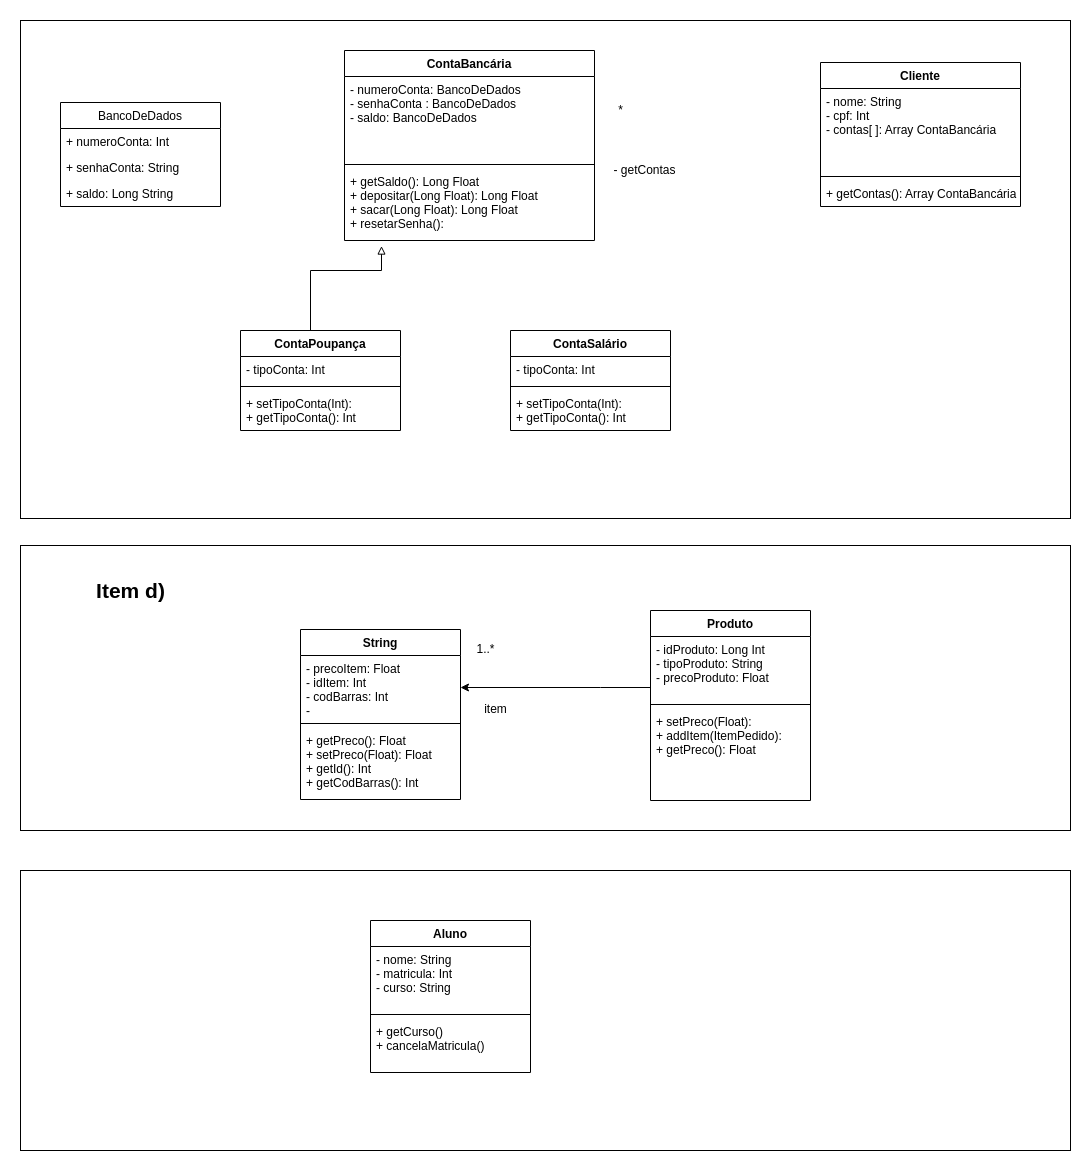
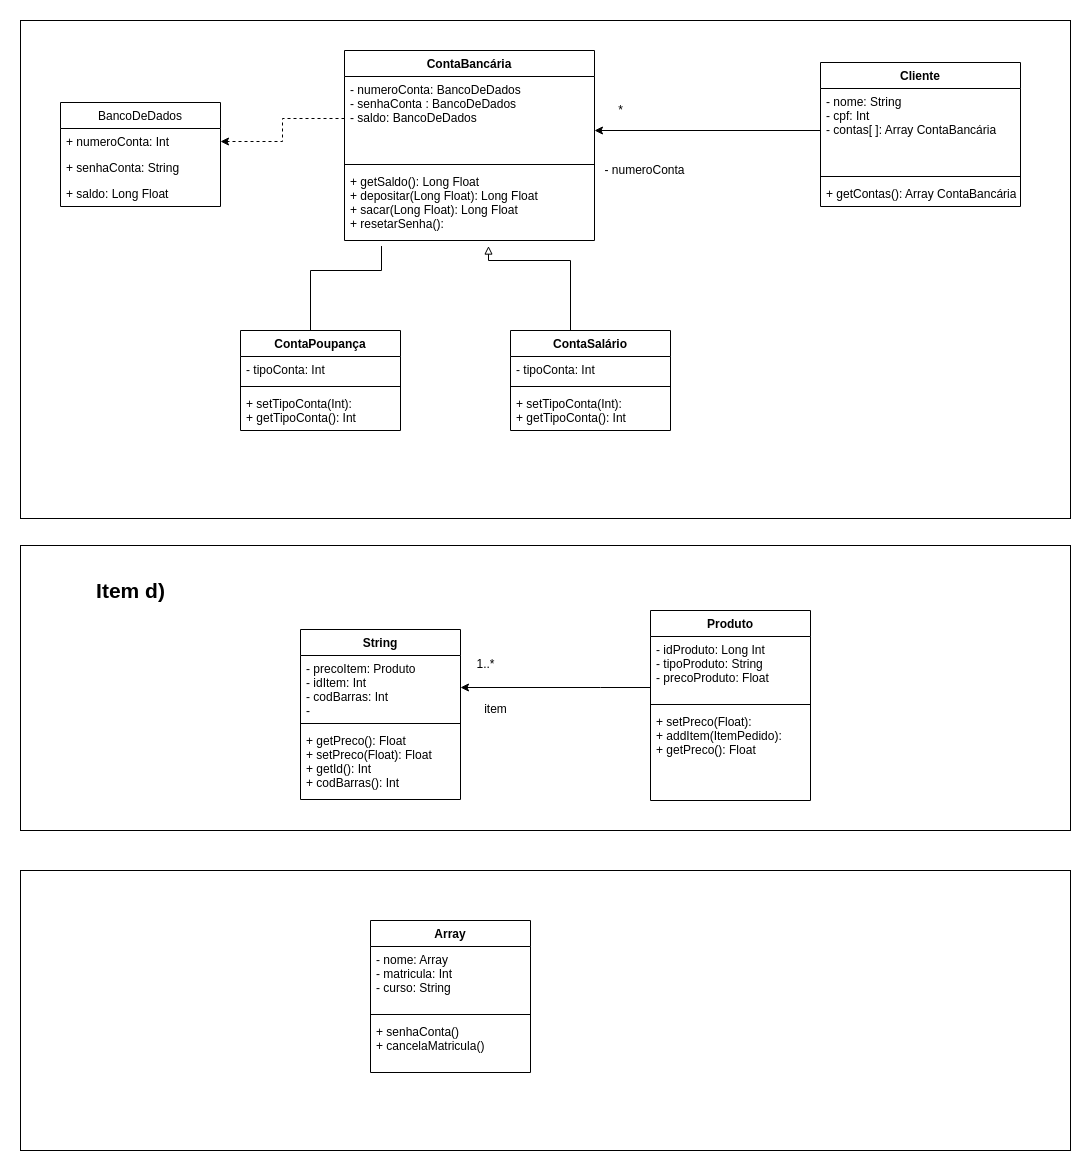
none -> (283, 128)
none -> (710, 131)
(645, 171) -> (645, 171)
(124, 194) -> (120, 194)
(382, 255) -> (382, 251)
none -> (562, 261)
(486, 650) -> (486, 665)
(360, 669) -> (369, 669)
(364, 741) -> (364, 741)
(450, 934) -> (450, 934)
(417, 960) -> (415, 960)
(415, 1032) -> (421, 1032)
